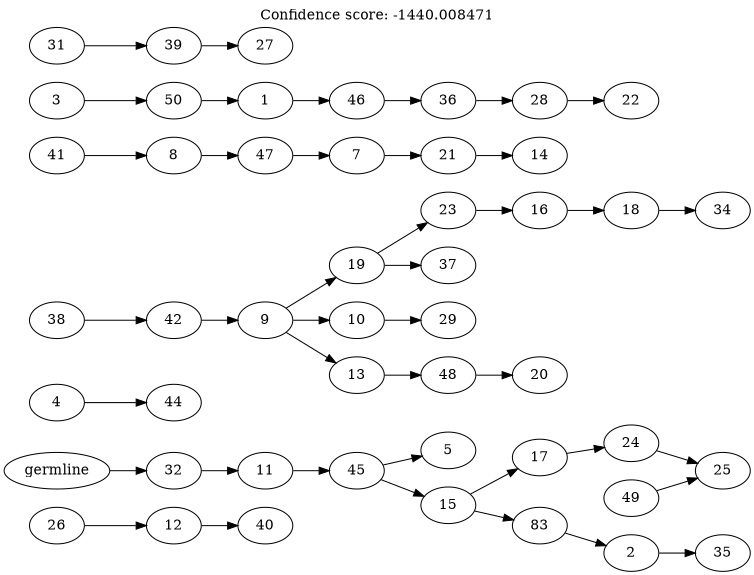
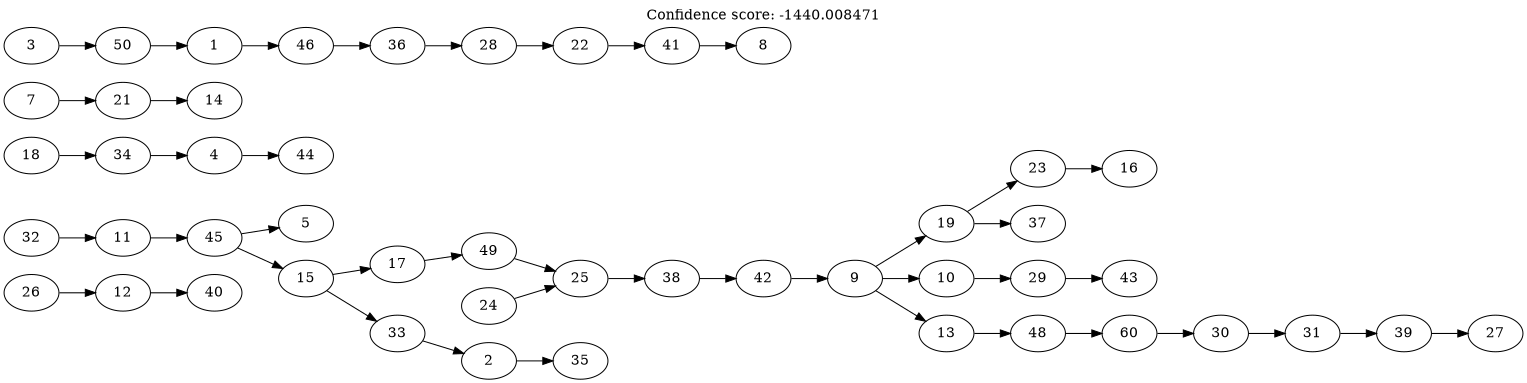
none -> (621, 46)
none -> (164, 156)
(265, 156) -> none
(581, 210) -> none
none -> (621, 279)
none -> (1130, 279)
none -> (1221, 333)
(540, 375) -> (1130, 333)
(581, 451) -> (438, 258)
(57, 471) -> none
(540, 526) -> (398, 333)
